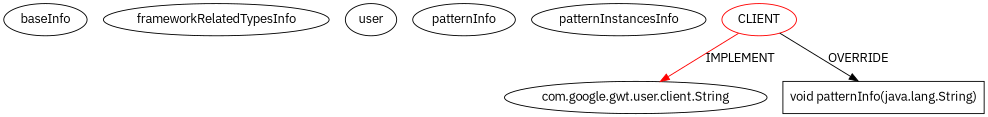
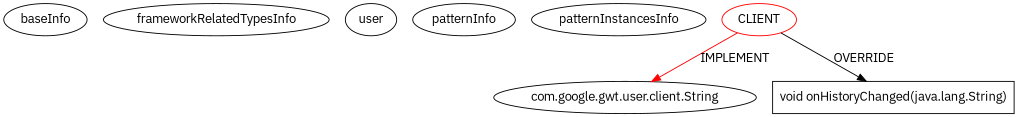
(884, 97) -> (893, 97)
